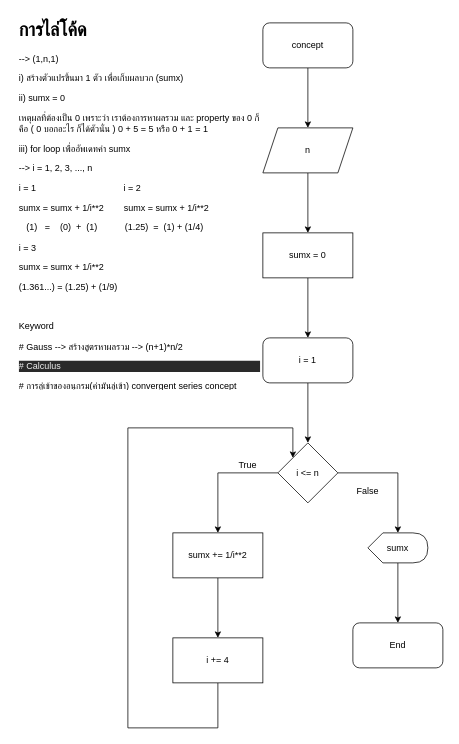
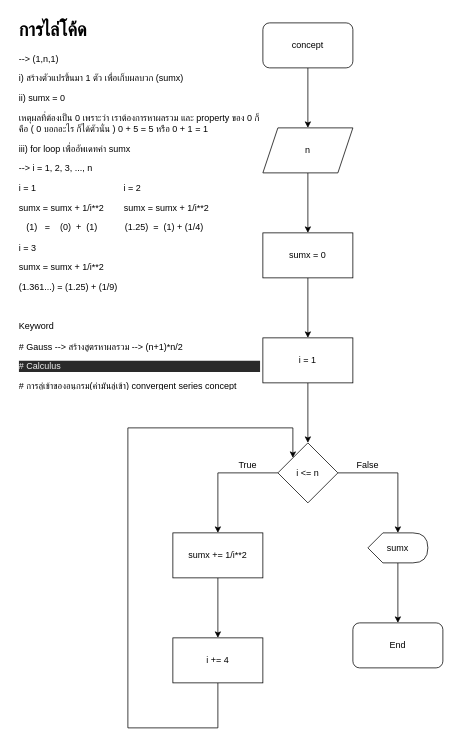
(308, 360) -> (308, 360)
(368, 492) -> (368, 465)
